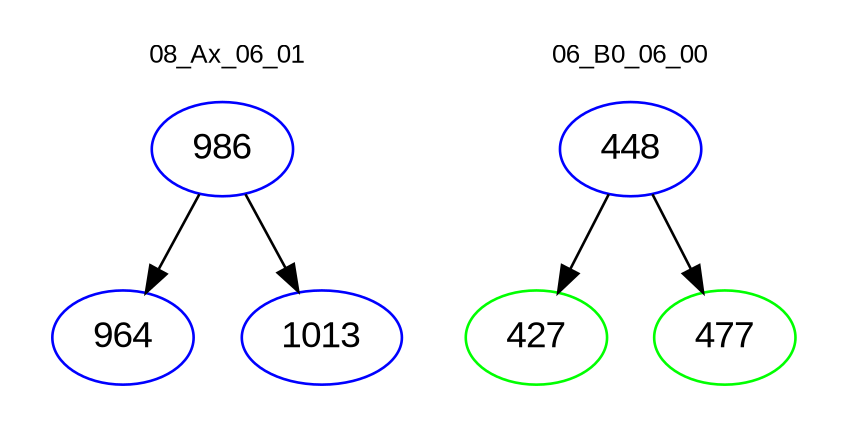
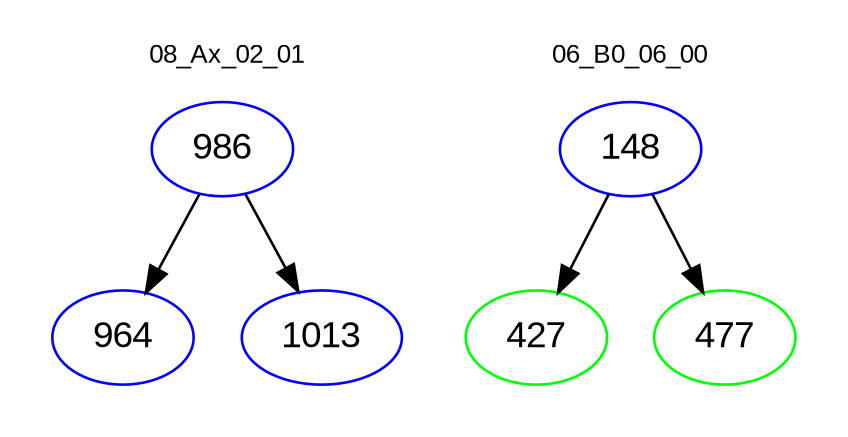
(228, 56) -> (228, 56)
(631, 149) -> (631, 149)
